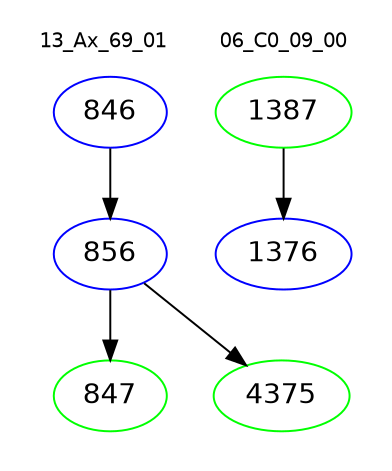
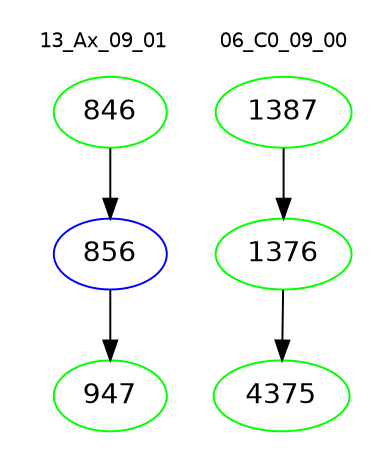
(103, 42) -> (103, 42)
(110, 112) -> (110, 112)
(284, 254) -> (284, 254)
(170, 304) -> (283, 315)
(110, 396) -> (110, 396)
